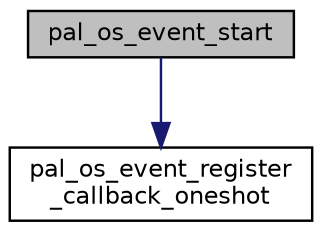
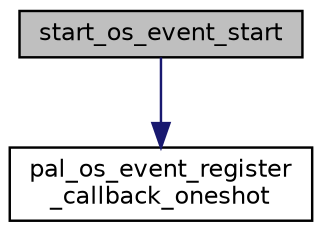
(161, 34) -> (161, 34)
